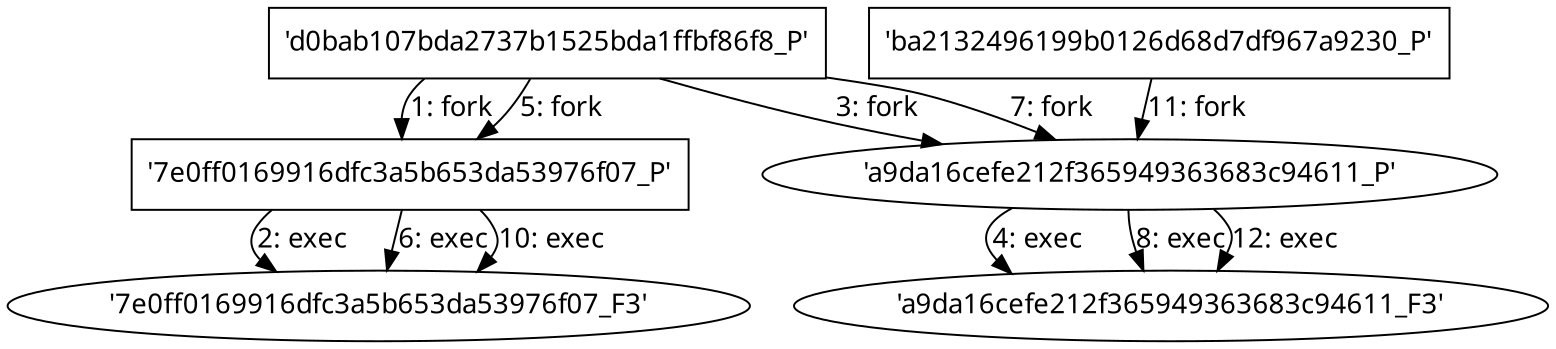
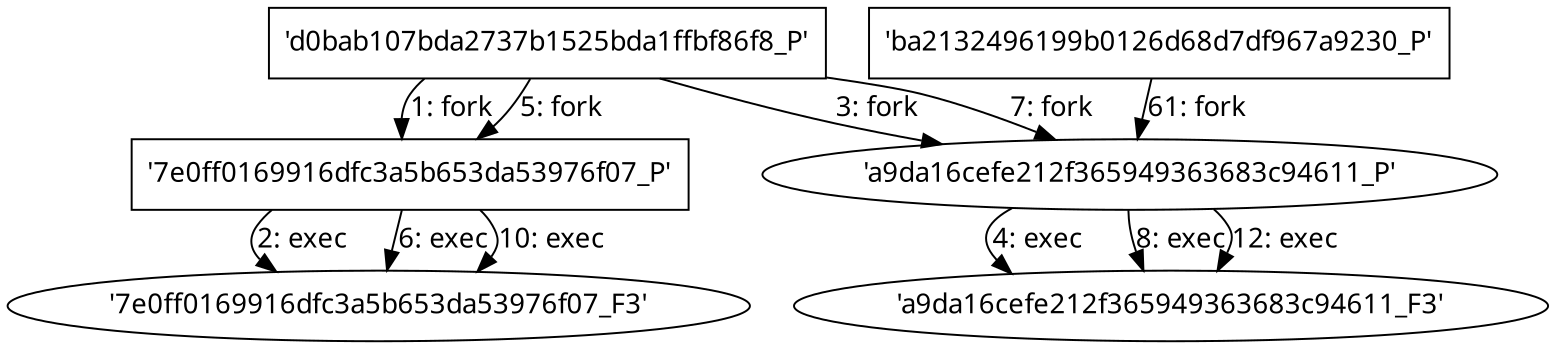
(1198, 109) -> (1198, 109)
